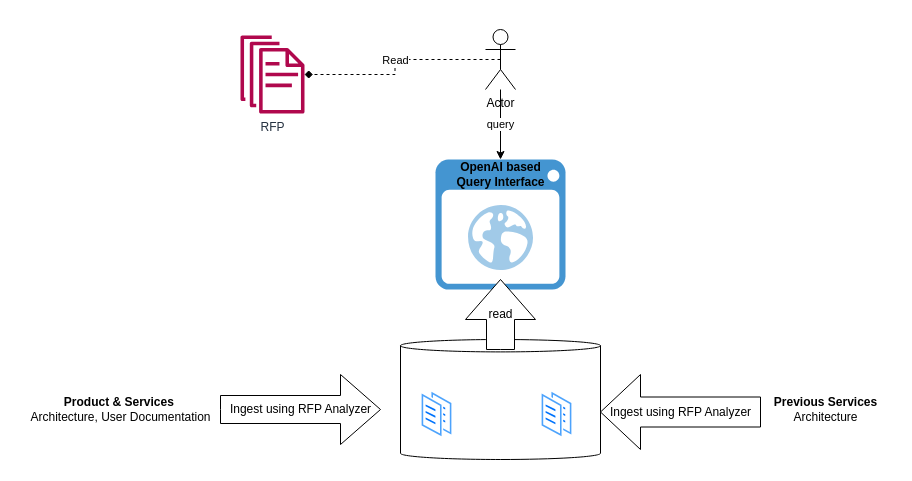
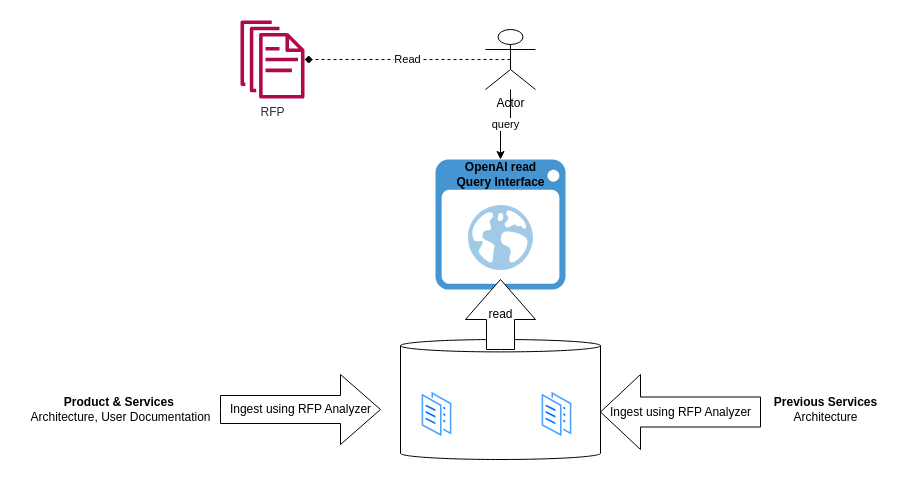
(501, 60) -> (511, 60)
(273, 75) -> (273, 60)
(501, 175) -> (501, 175)
